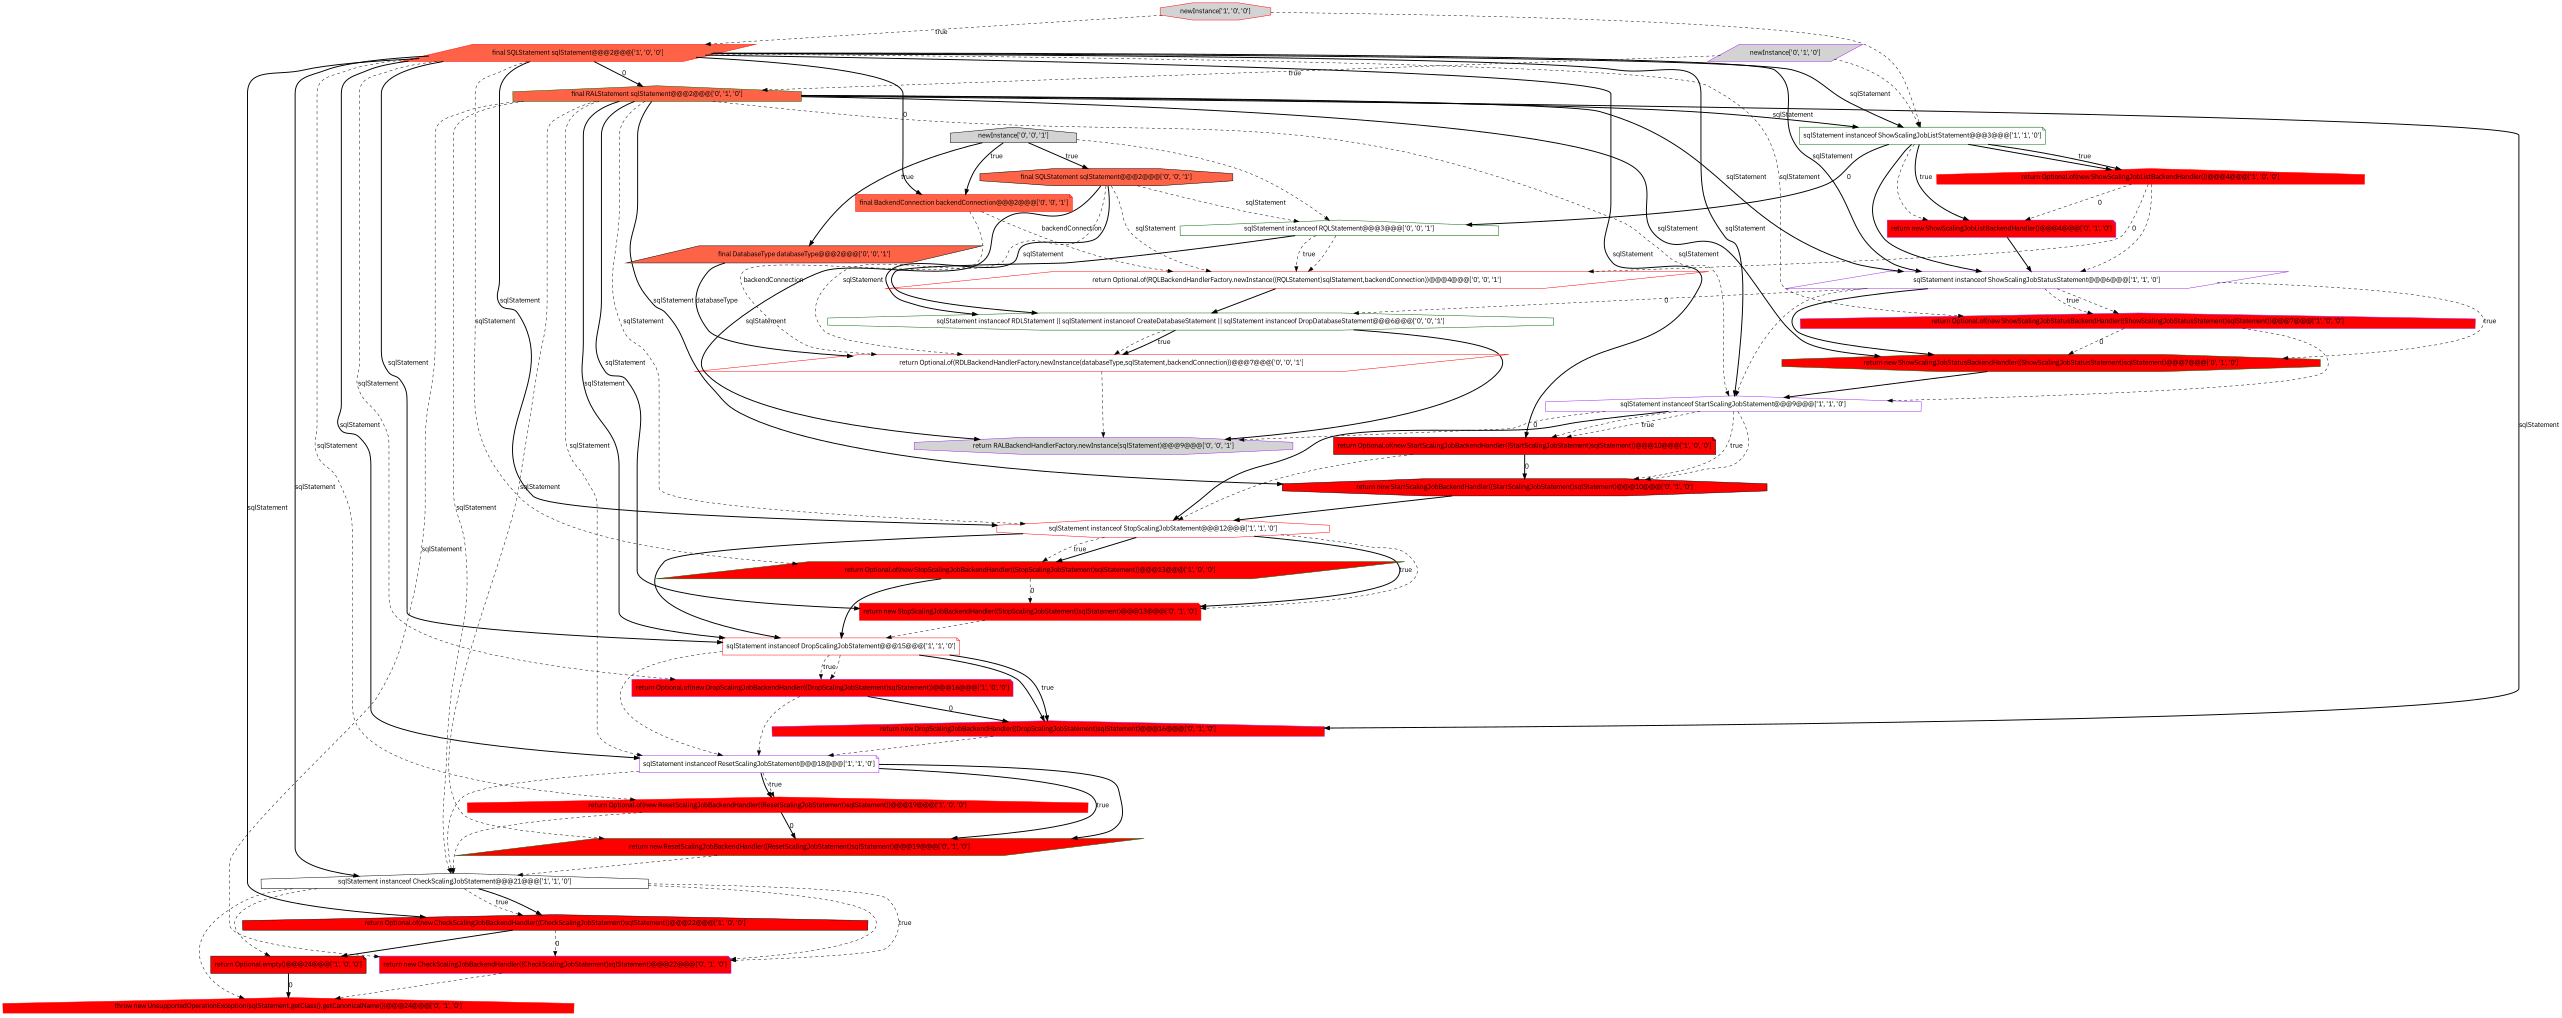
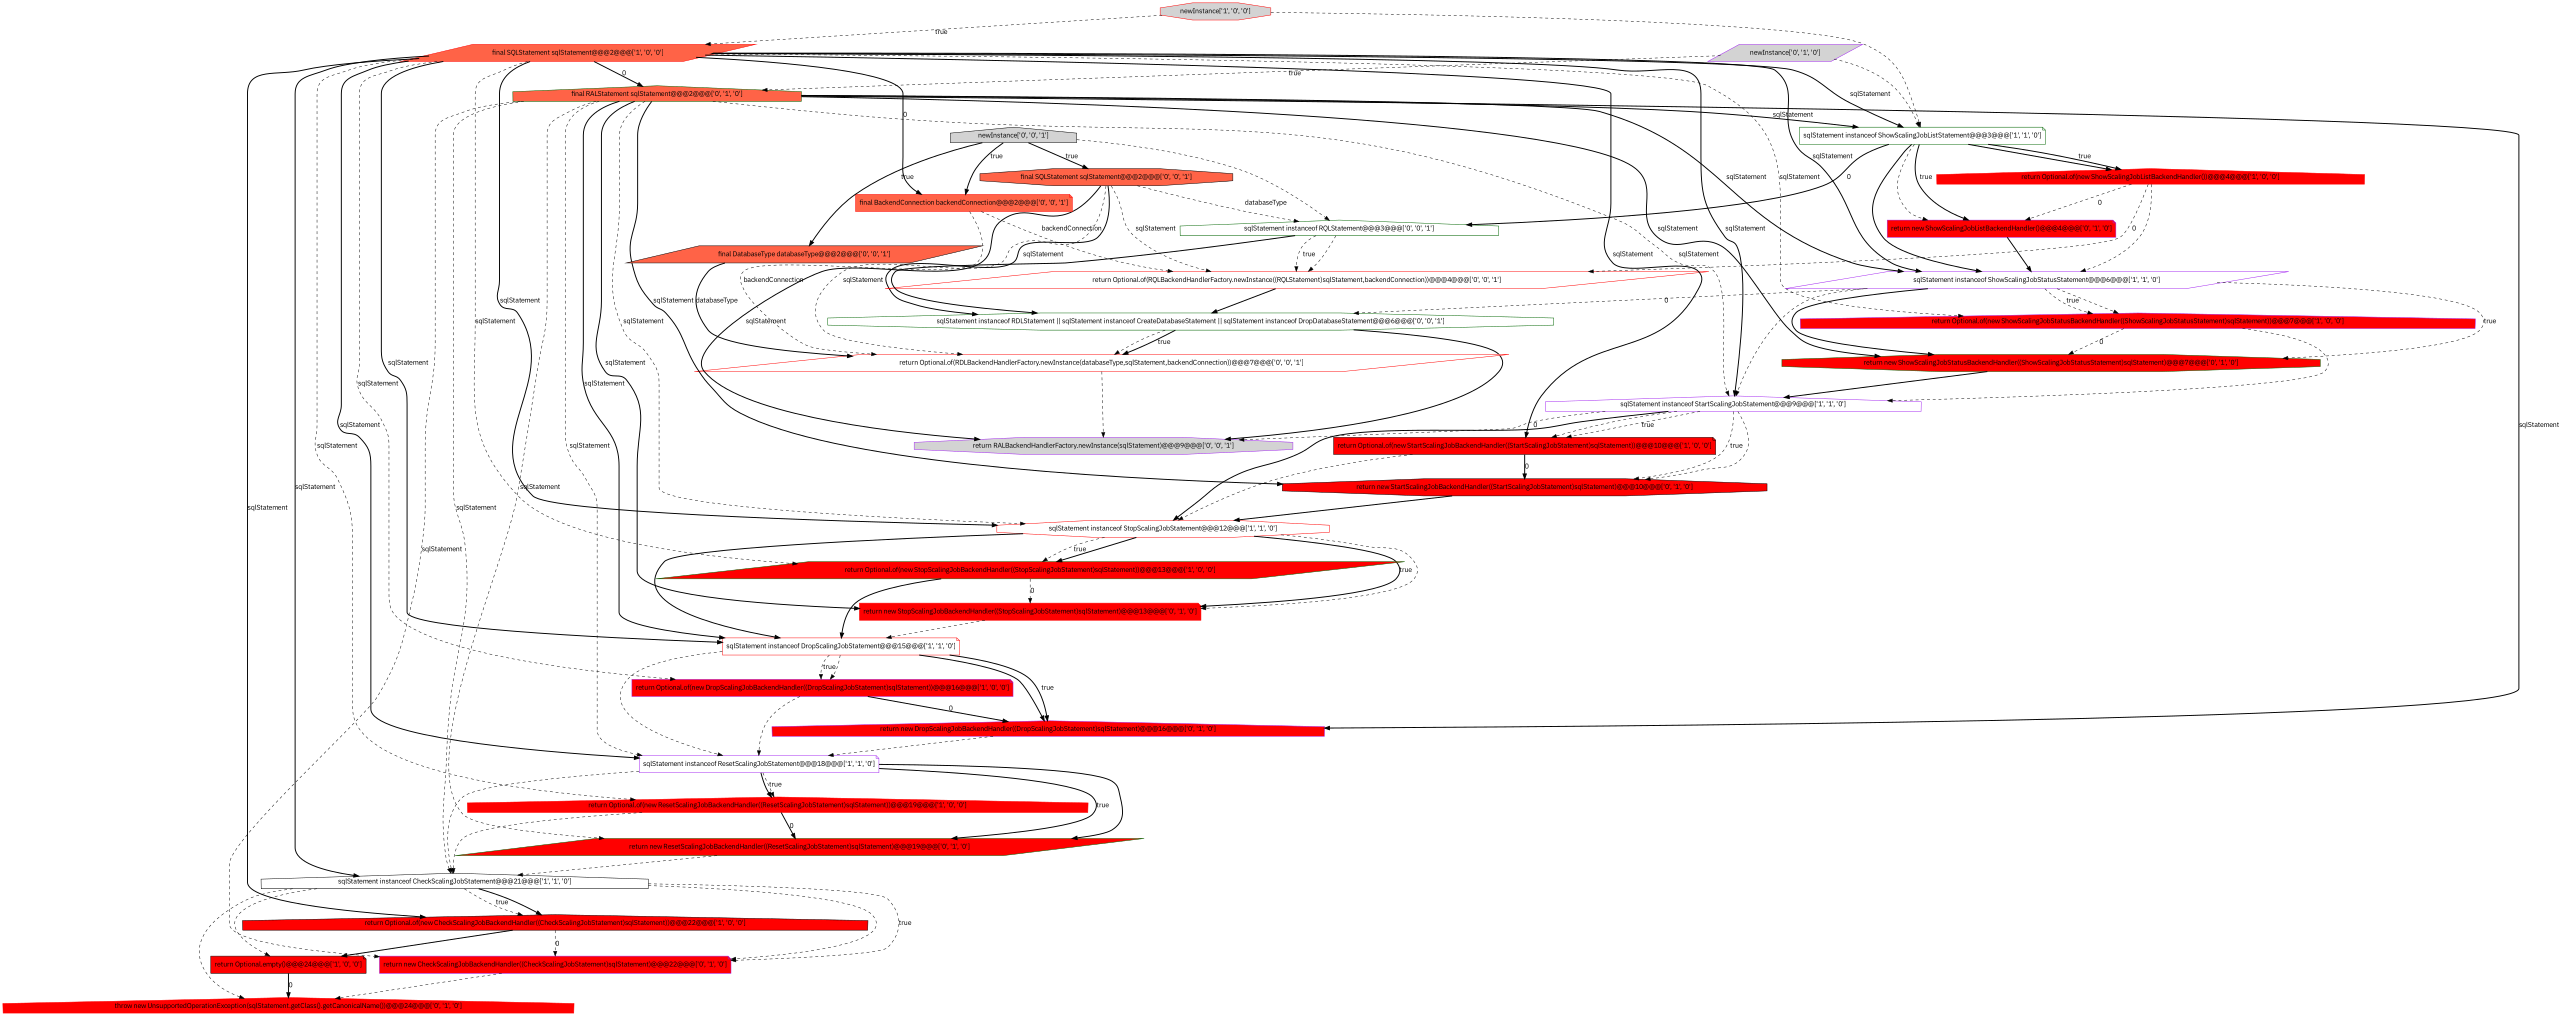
(1266, 203) -> (1266, 203)
